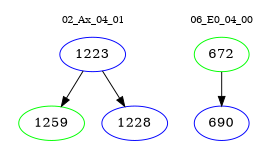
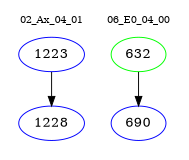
(222, 54) -> (139, 54)
(52, 123) -> none
